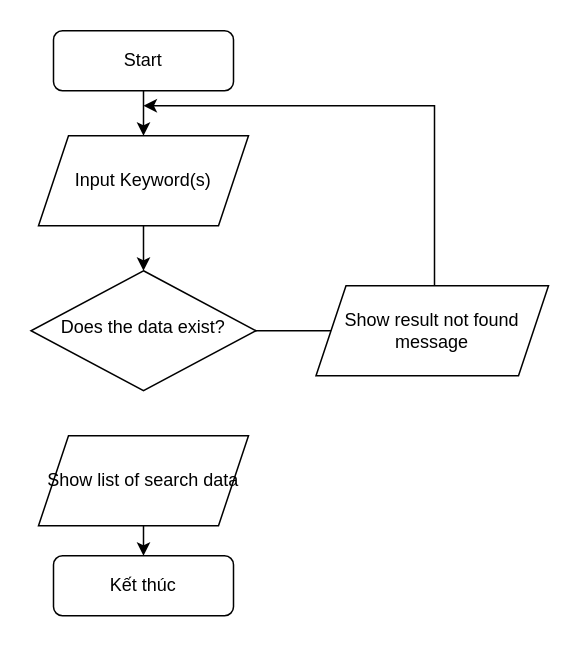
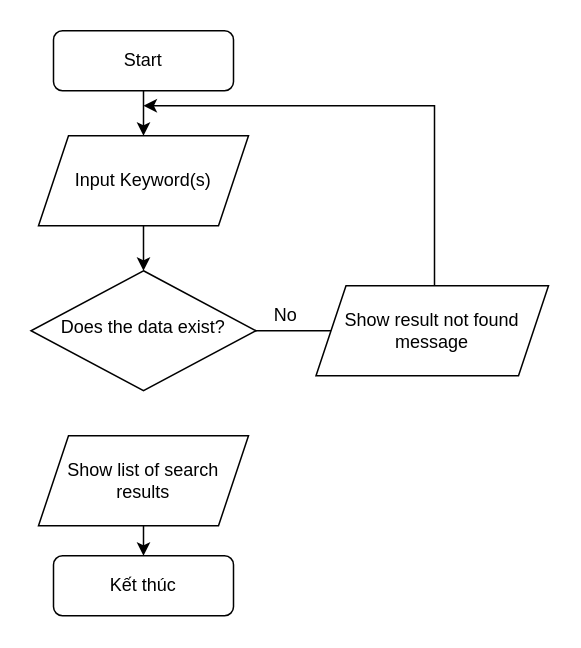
none -> (286, 316)
(143, 481) -> (143, 481)
